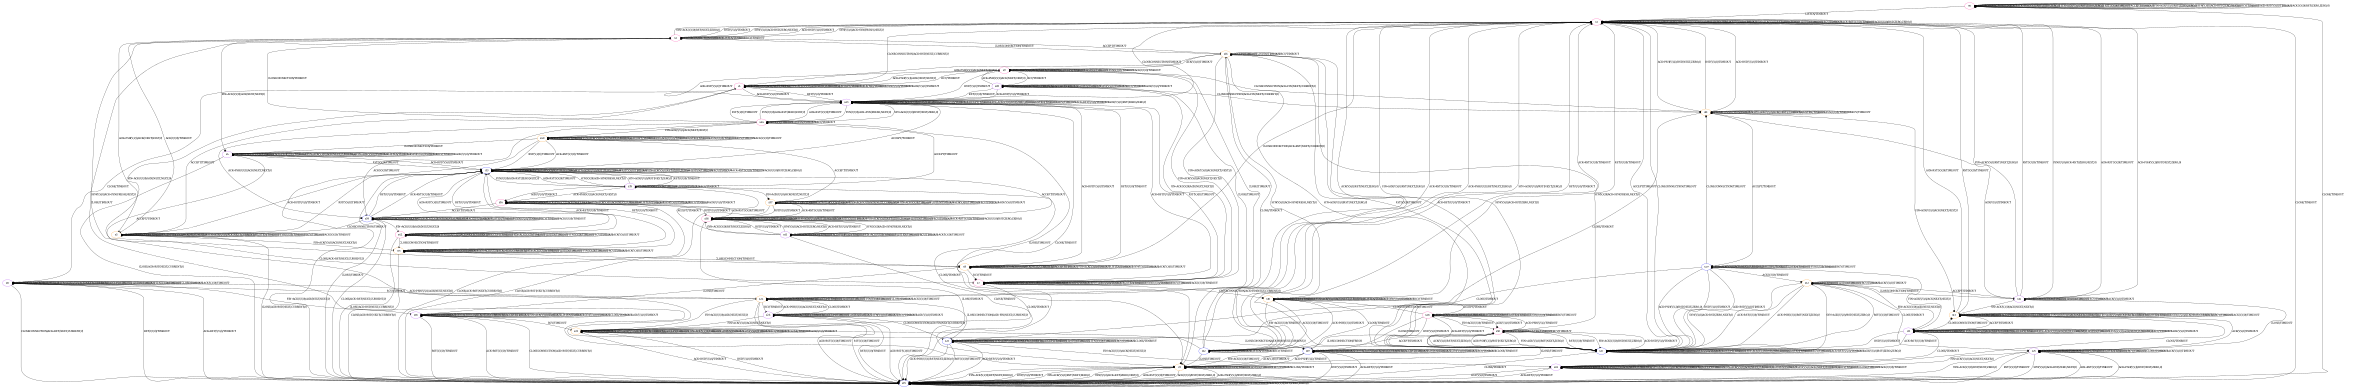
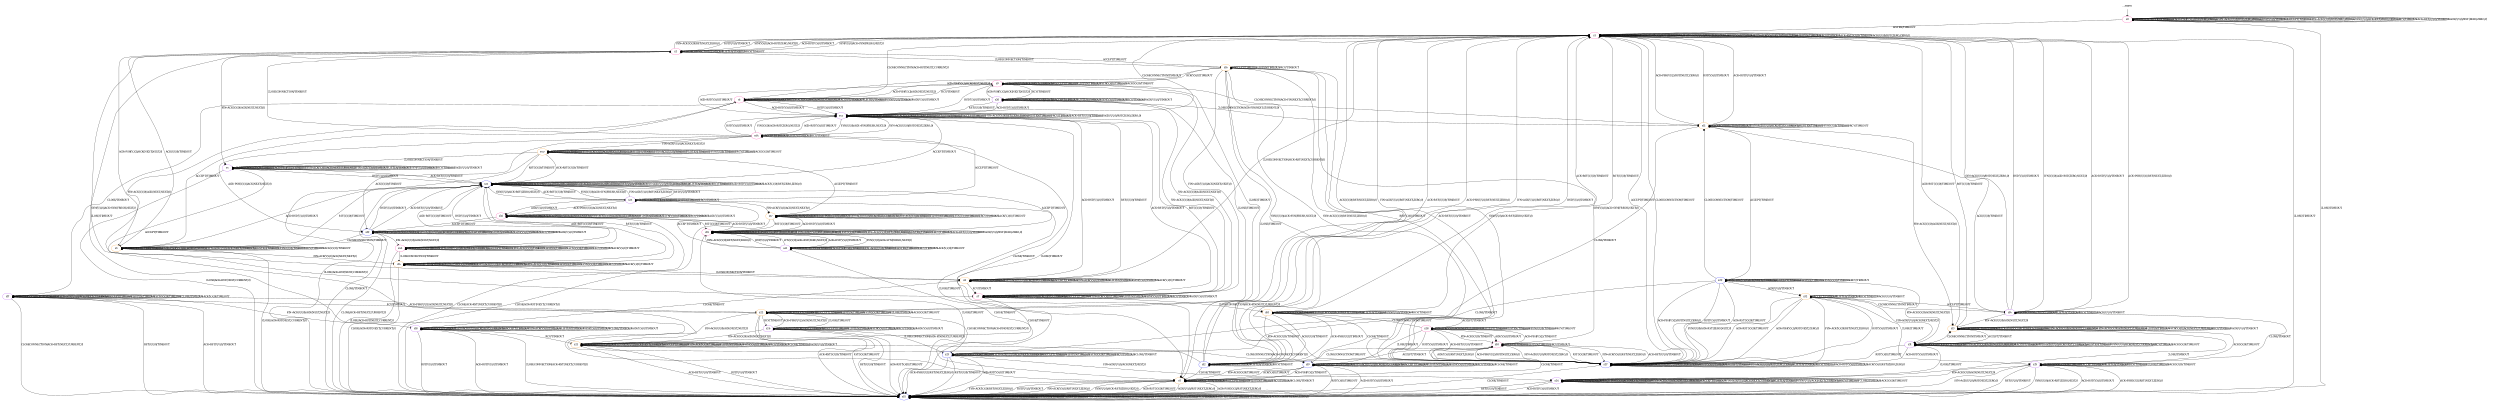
none -> (2127, 6)
(1344, 341) -> (1346, 355)
